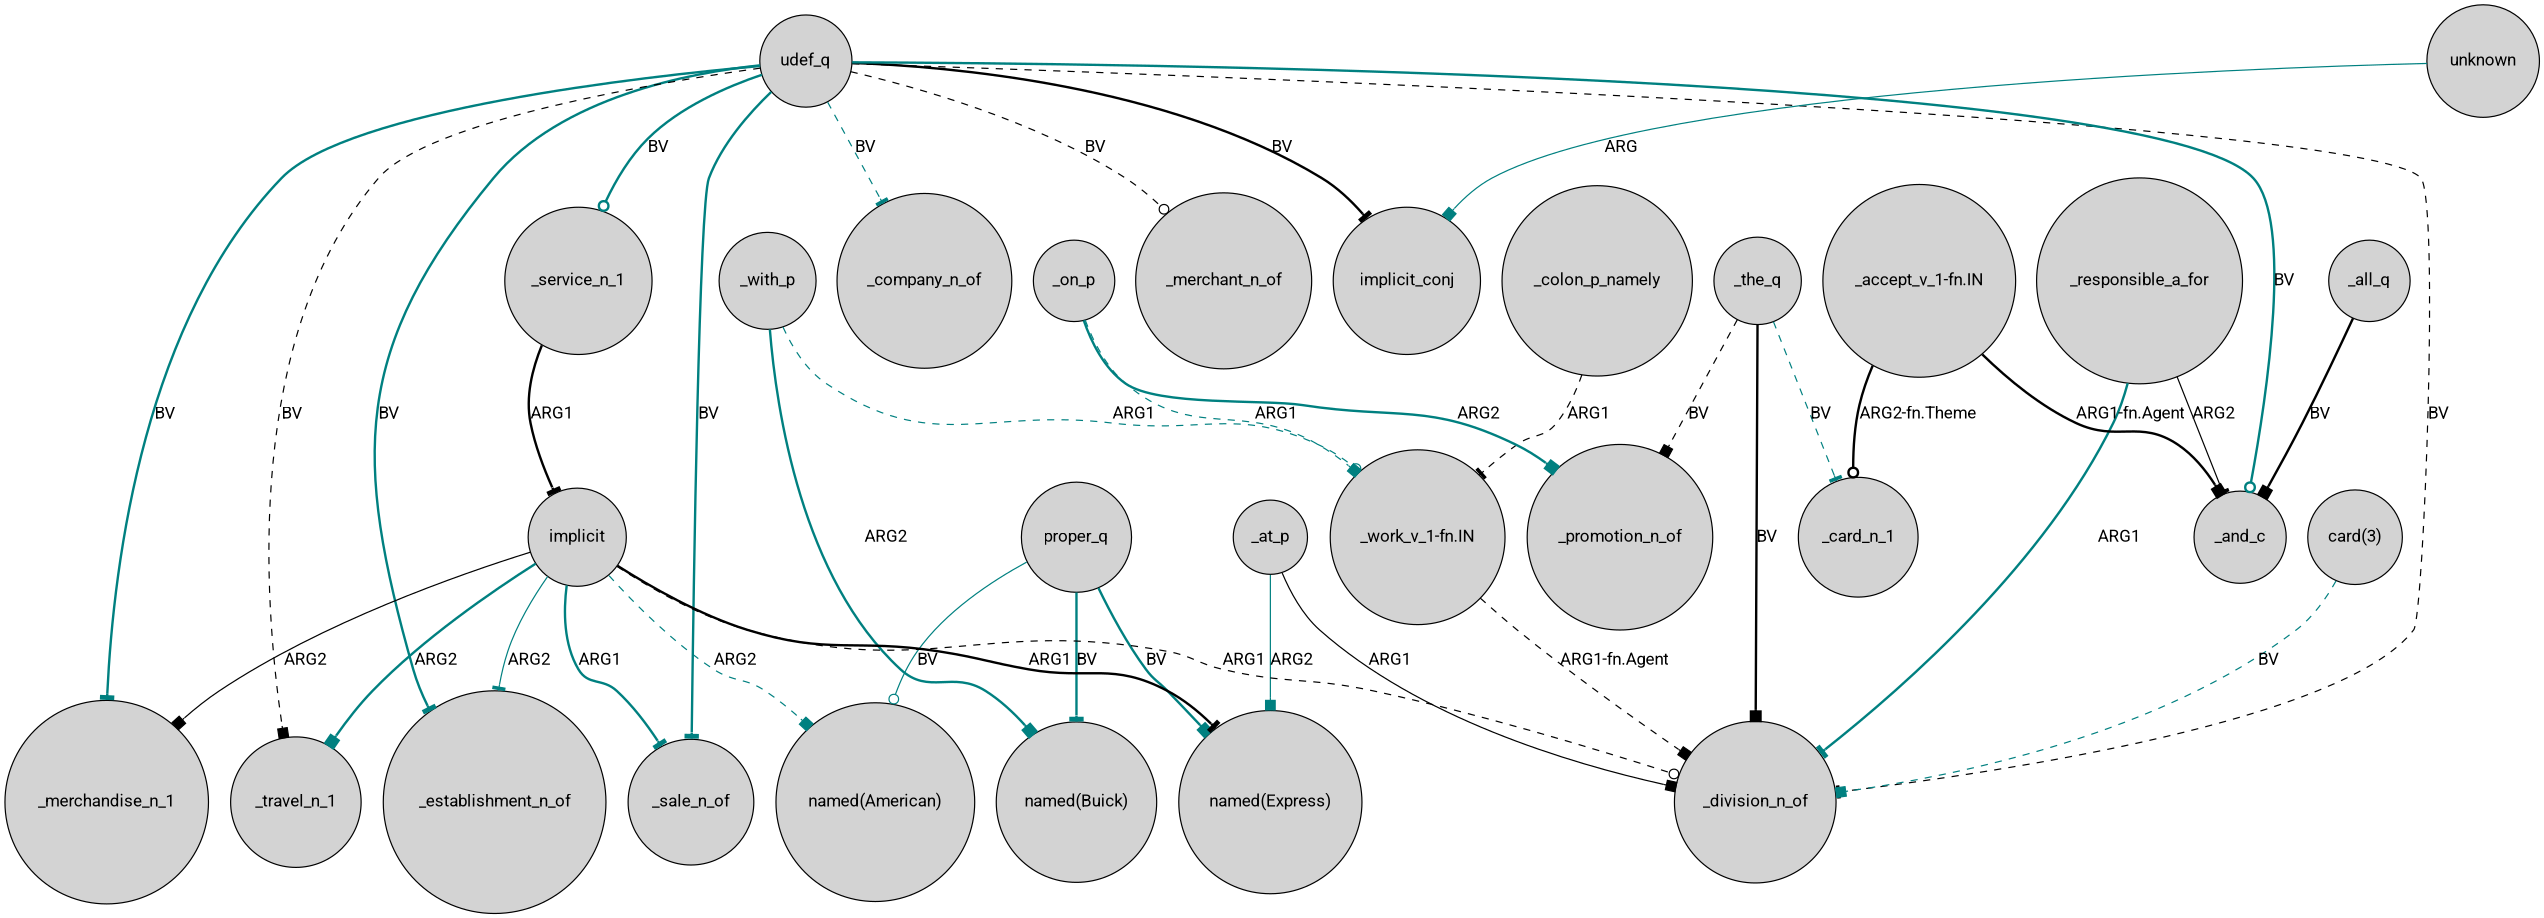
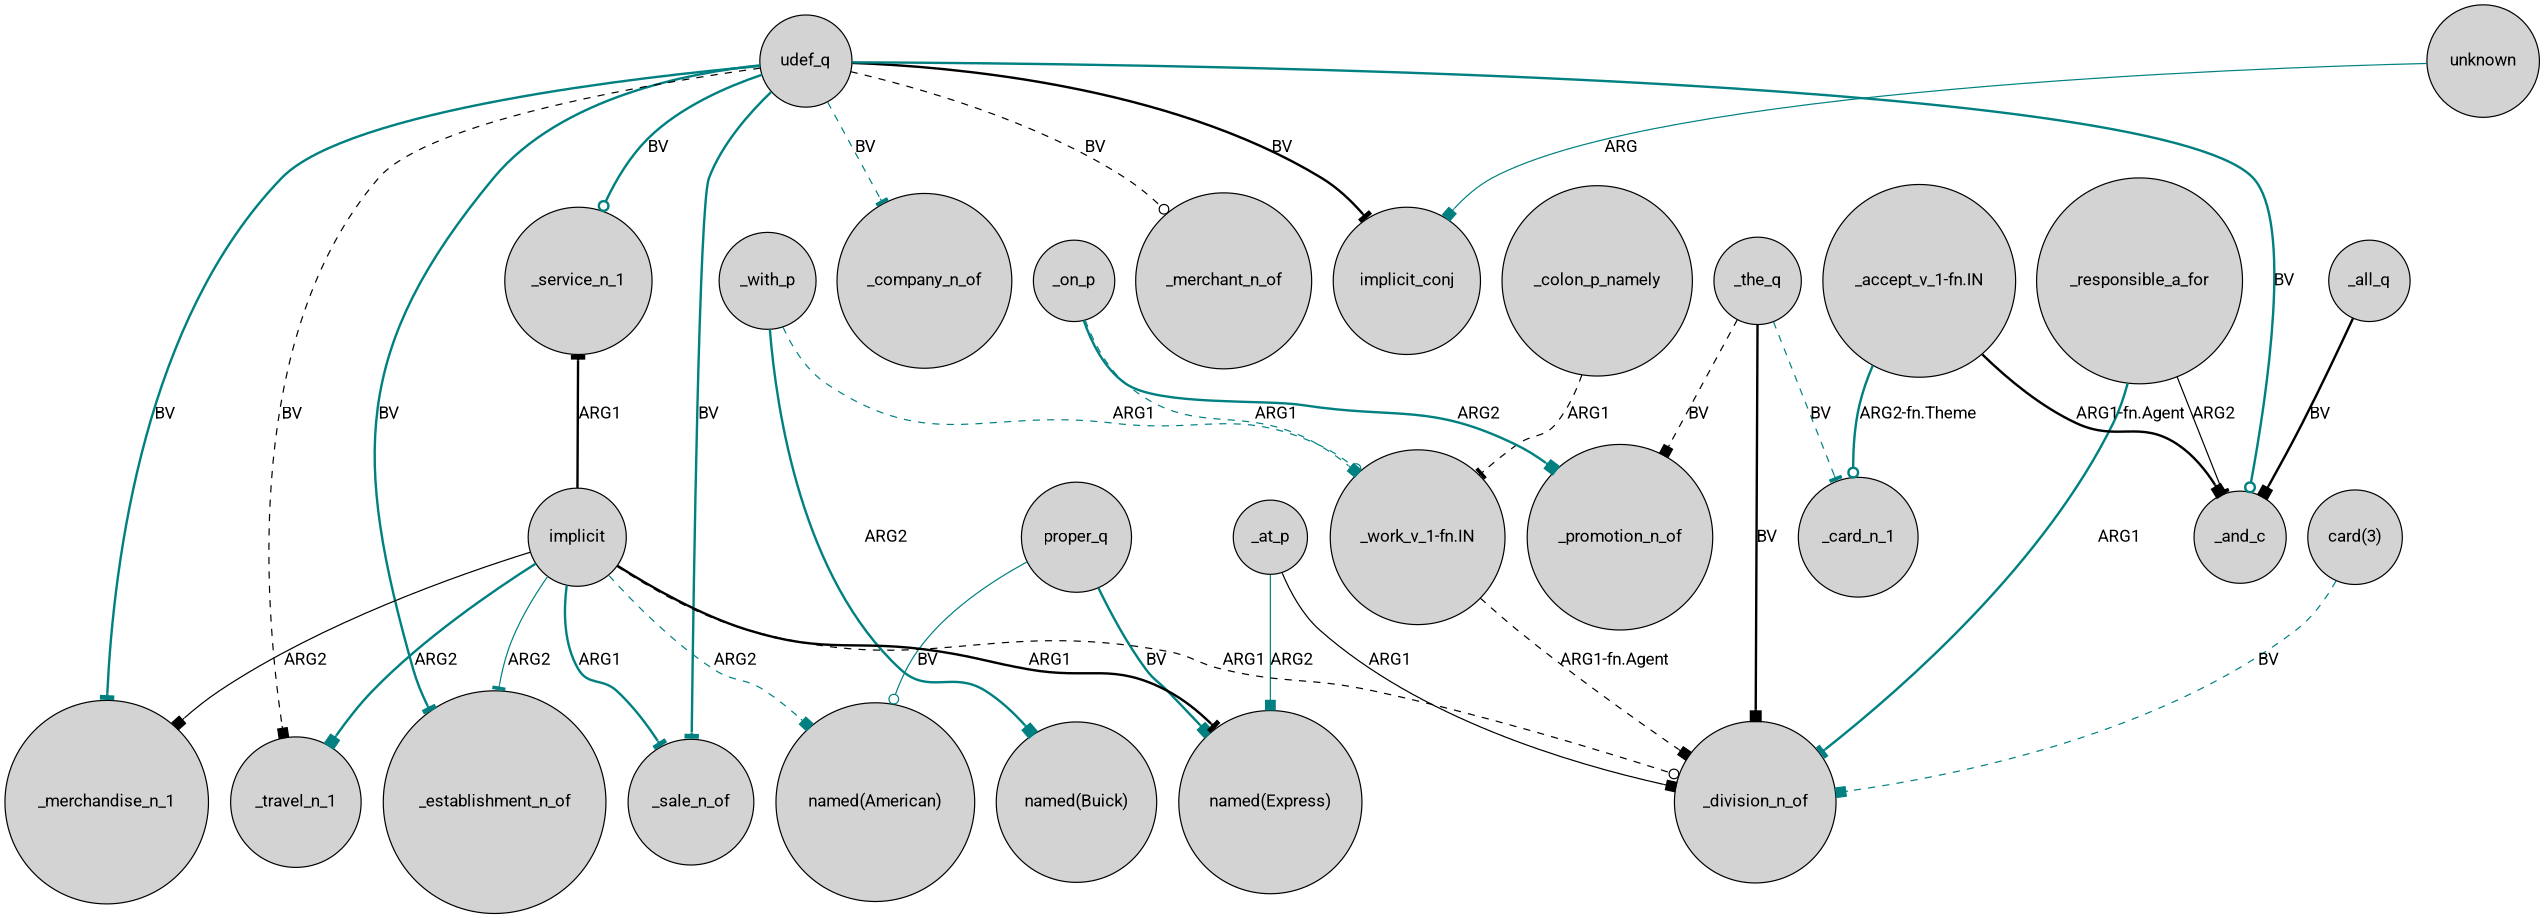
(2165, 133) -> none
(1857, 415) -> (1857, 415)
(530, 417) -> (578, 425)
(1076, 654) -> none
